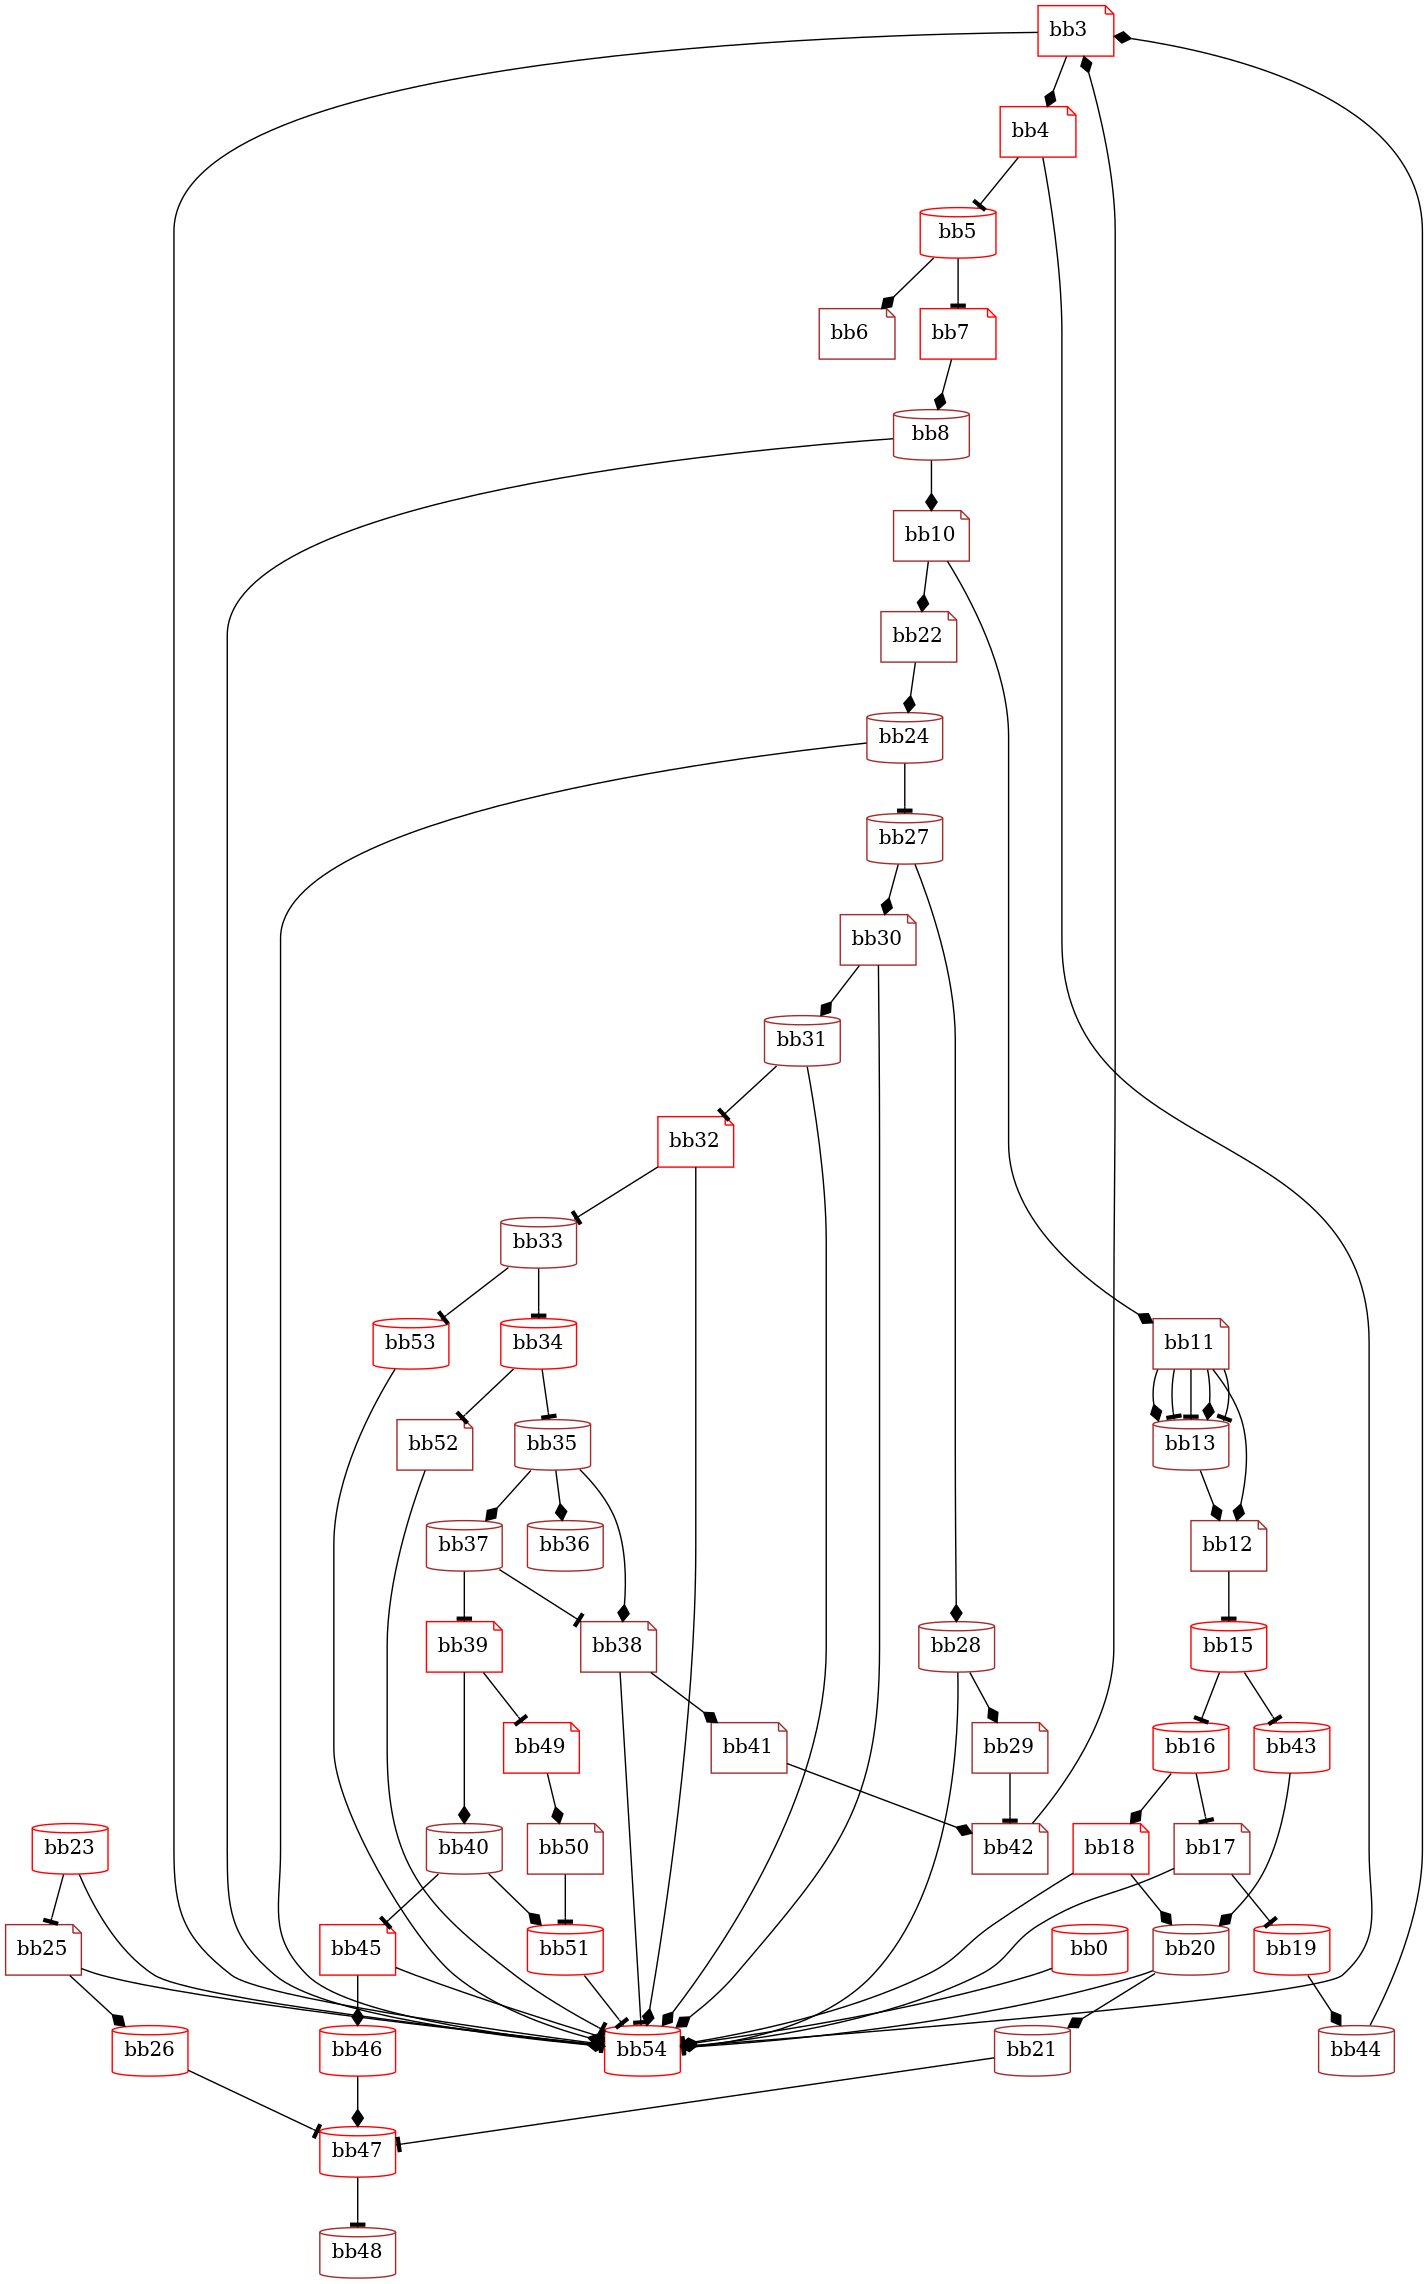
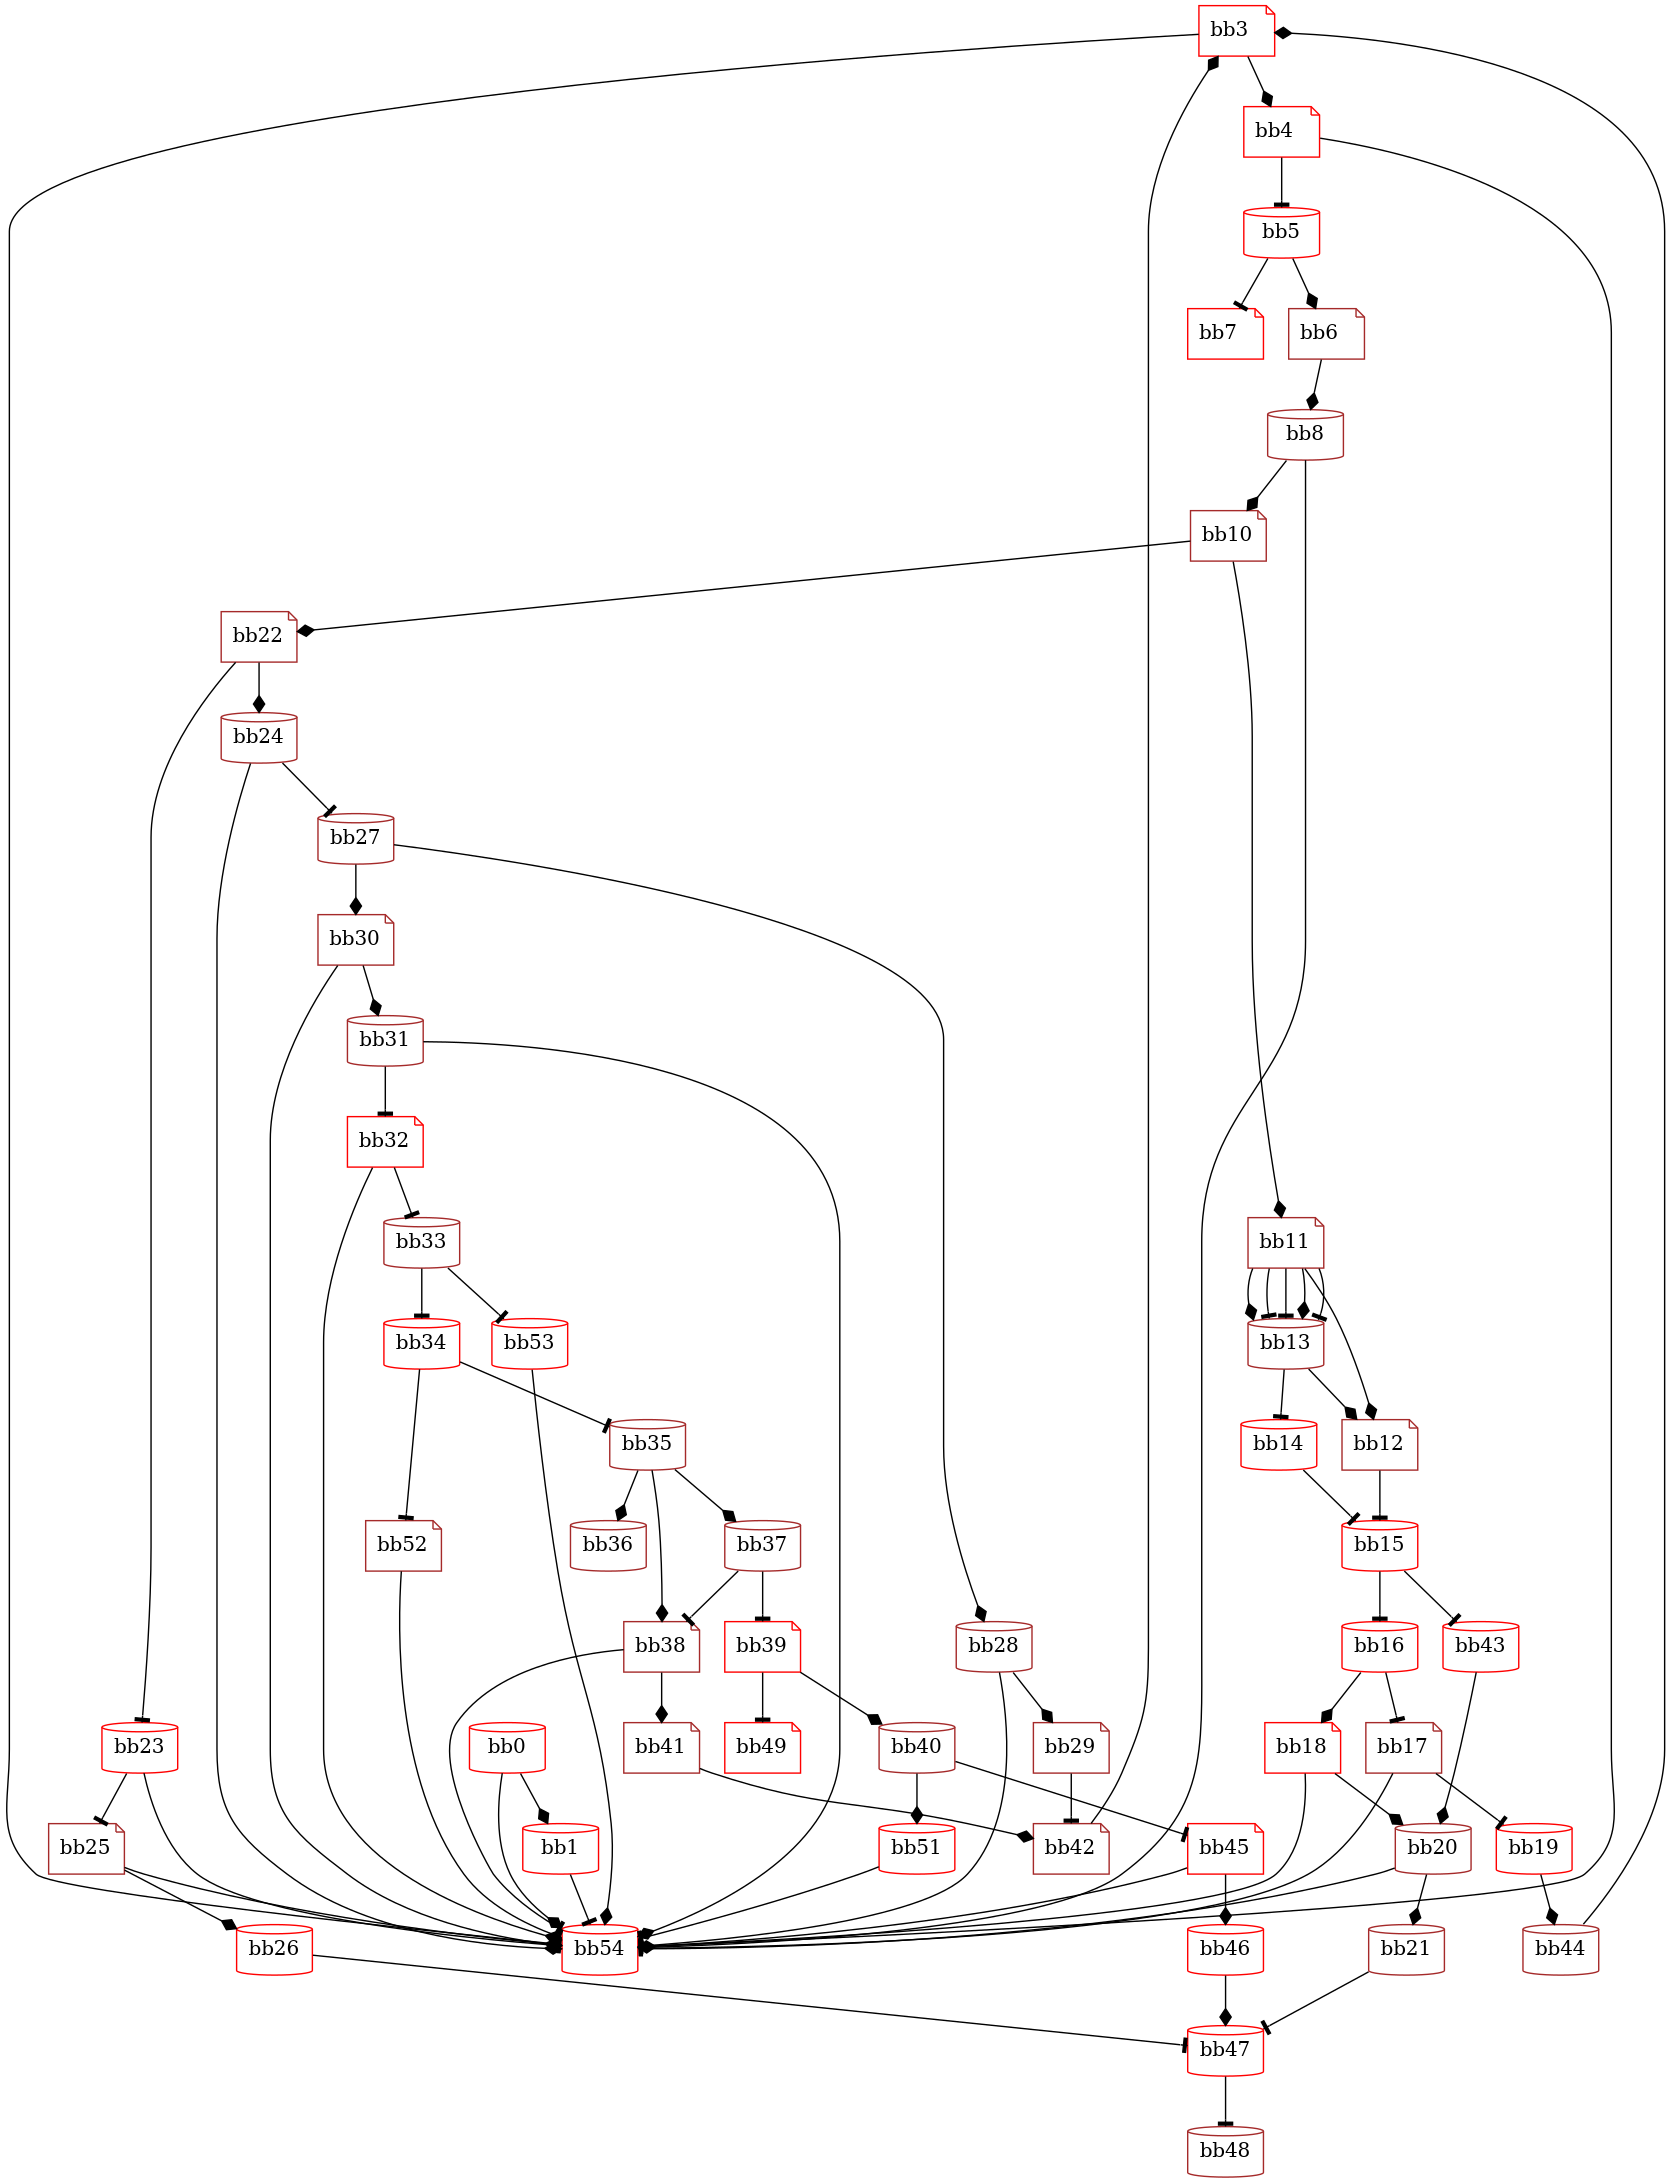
(947, 376) -> (1318, 376)
none -> (151, 1177)
none -> (1279, 1445)
none -> (561, 1849)
(565, 1849) -> none
